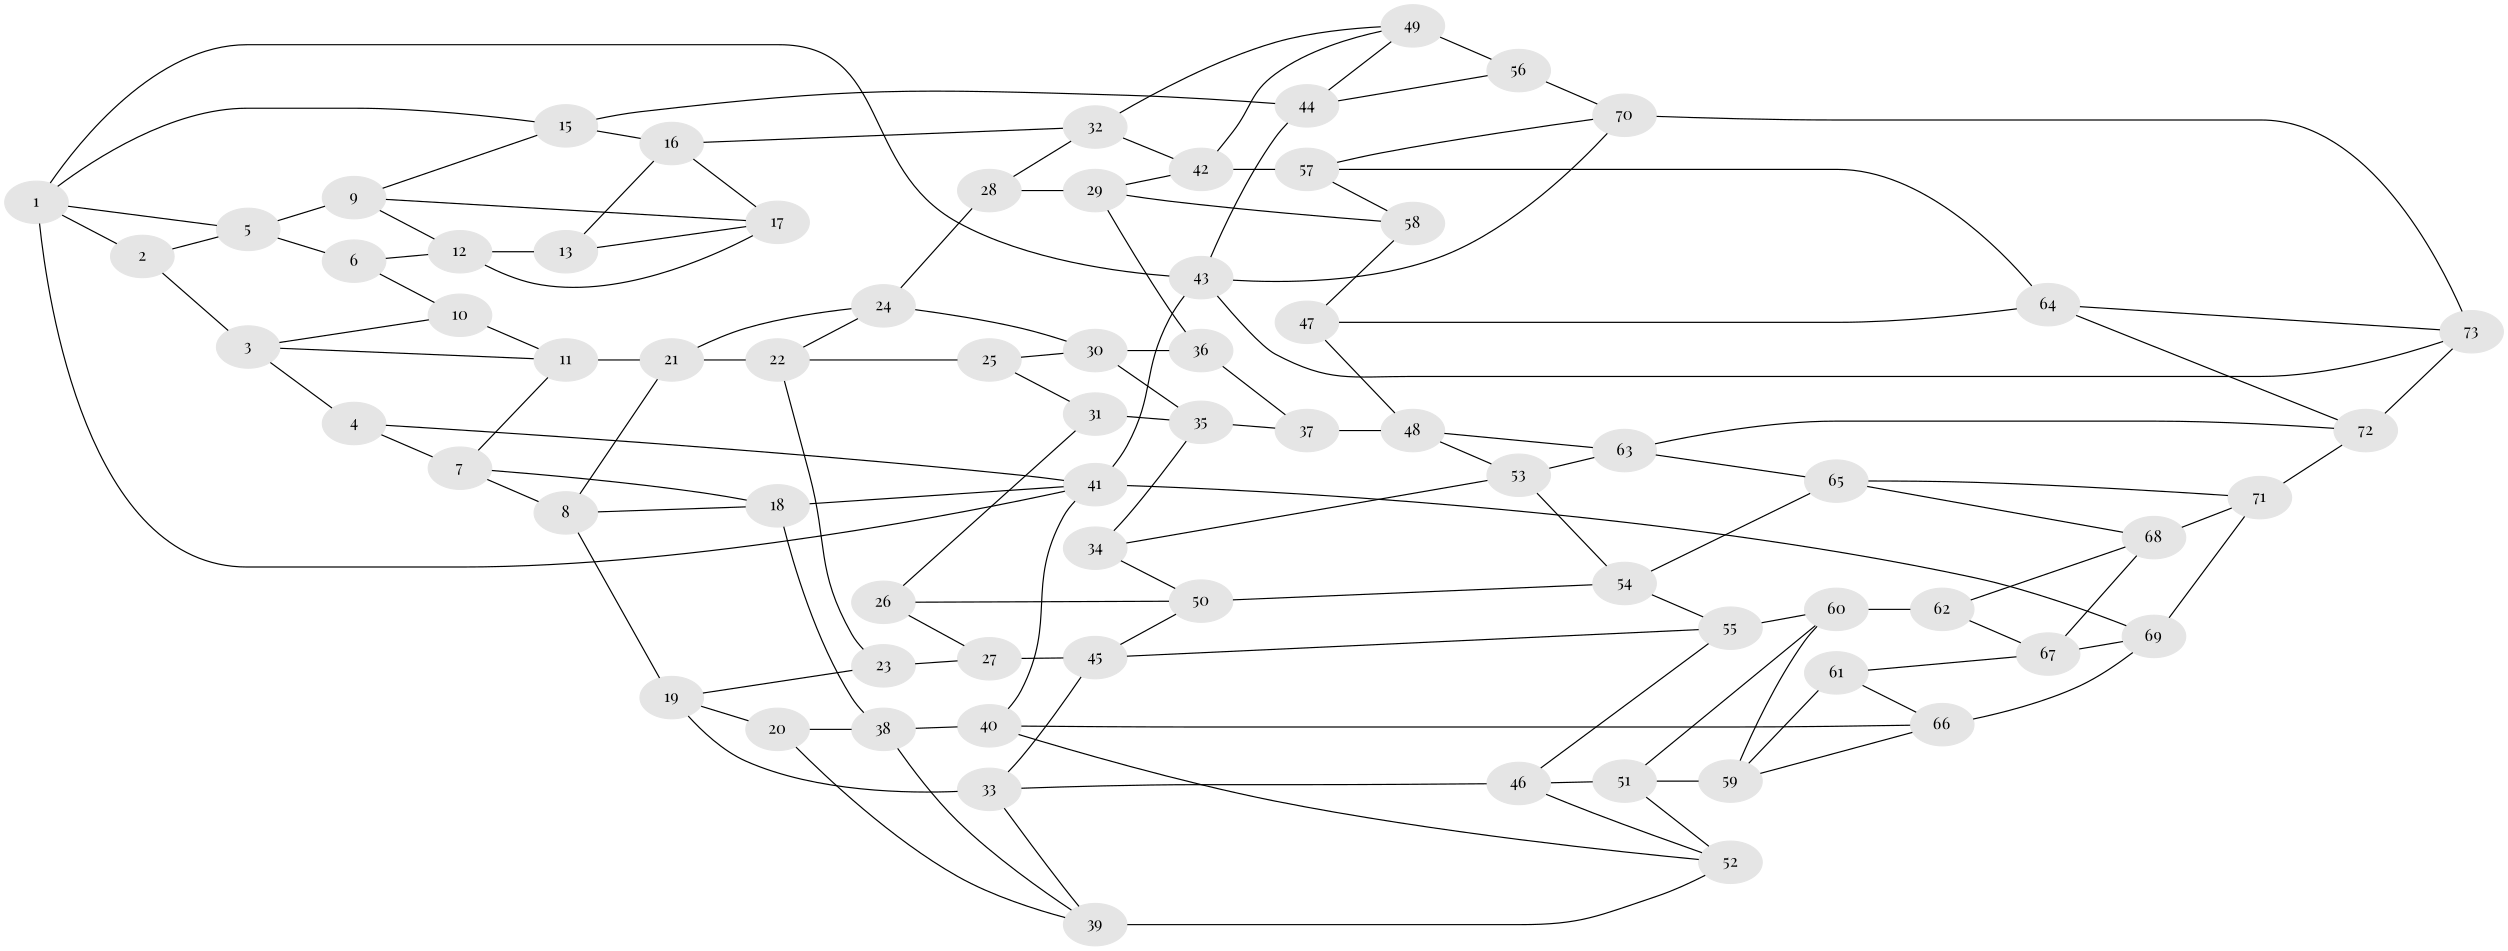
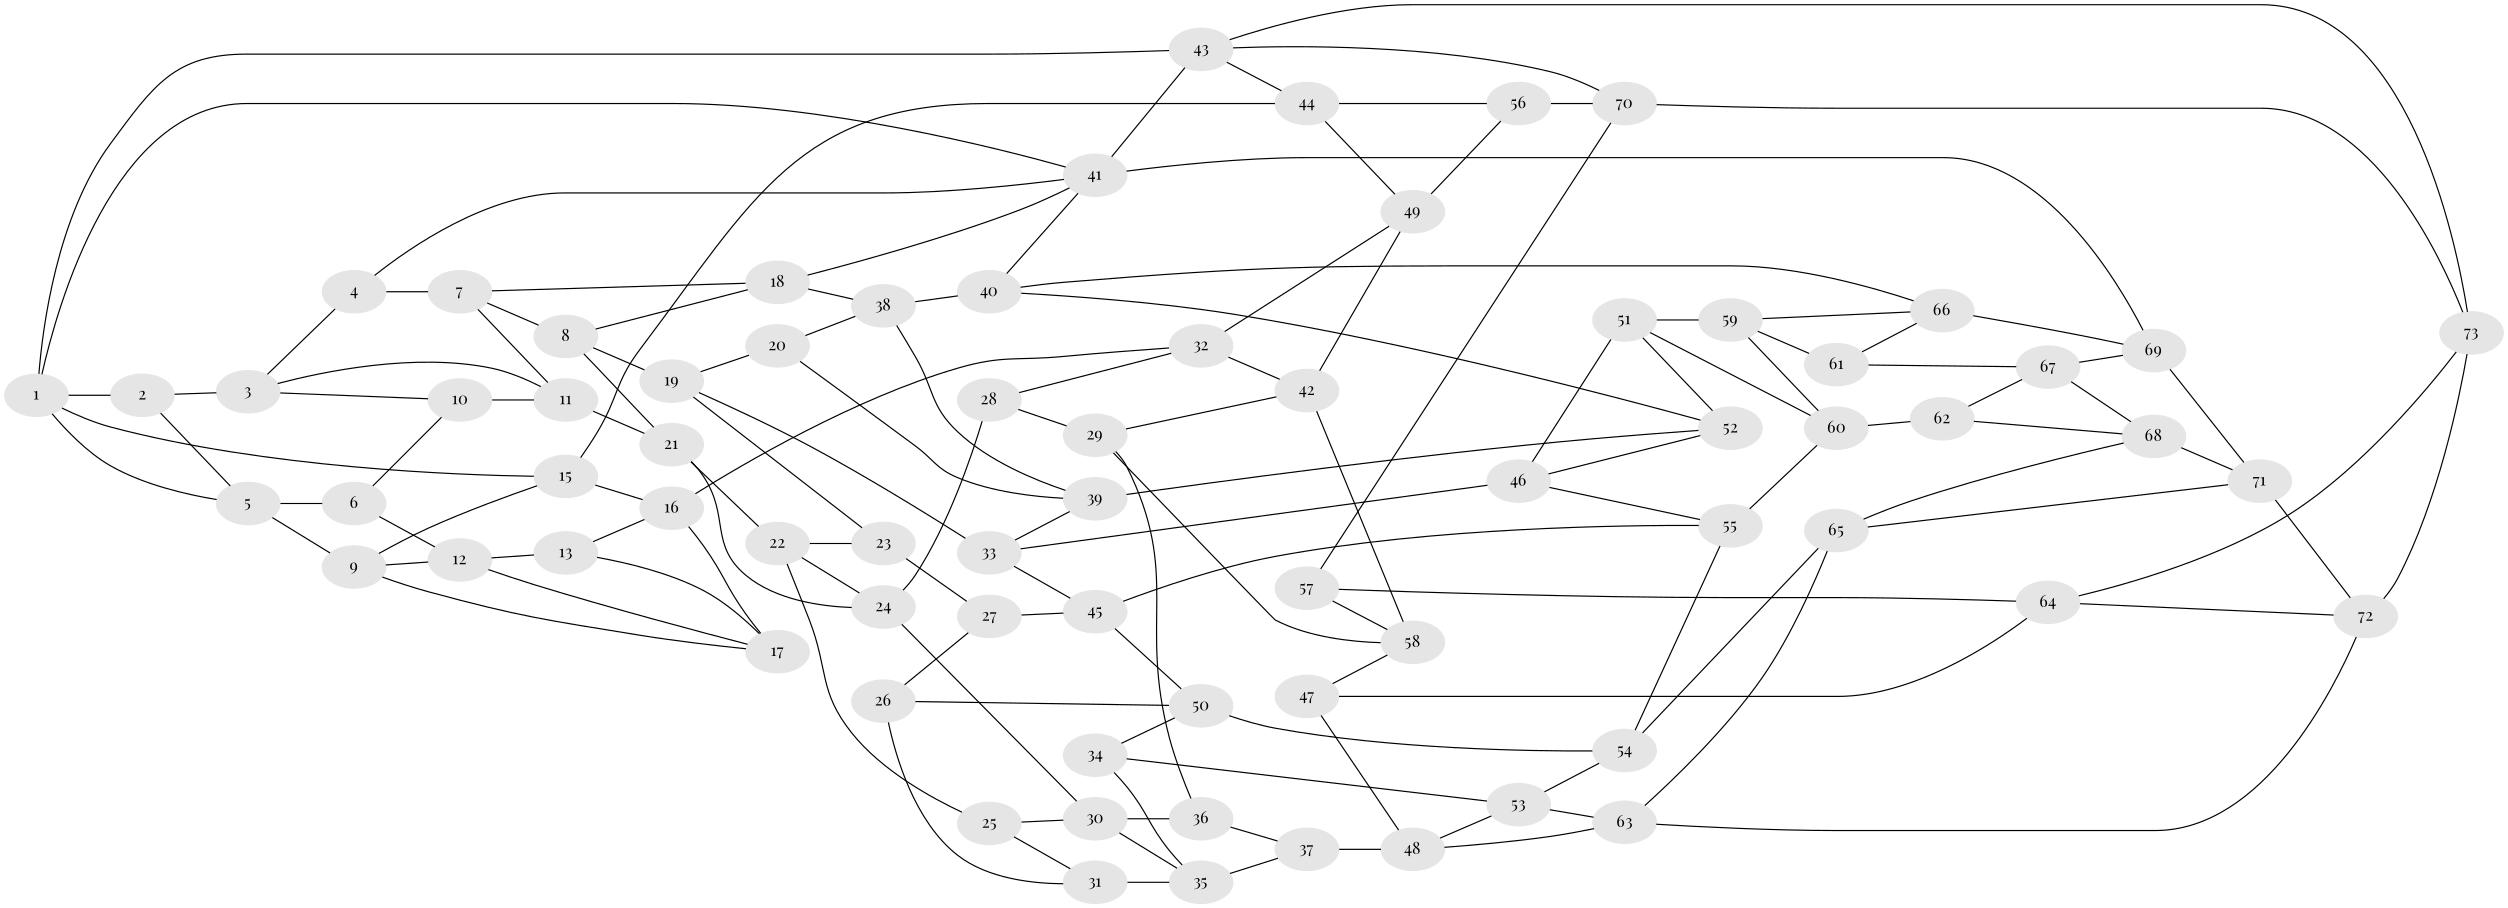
(1246, 169) -> (1362, 522)
